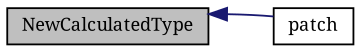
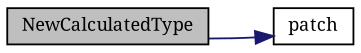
(250, 15) -> (232, 38)
